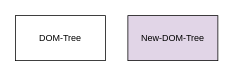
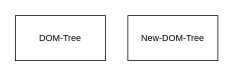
(173, 38) -> (173, 38)
